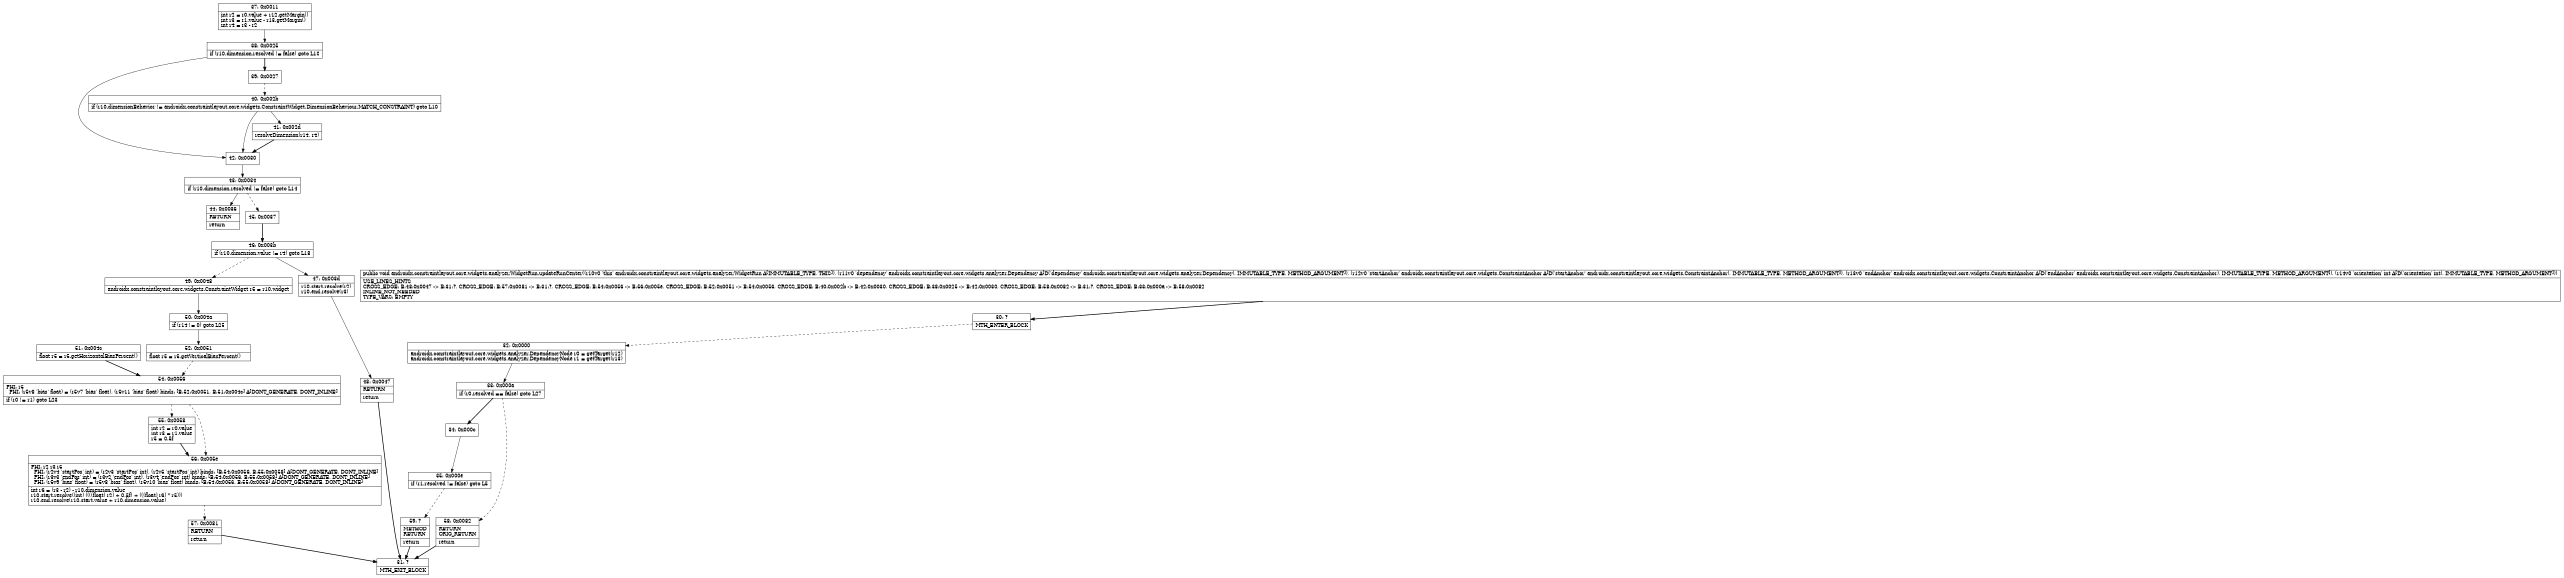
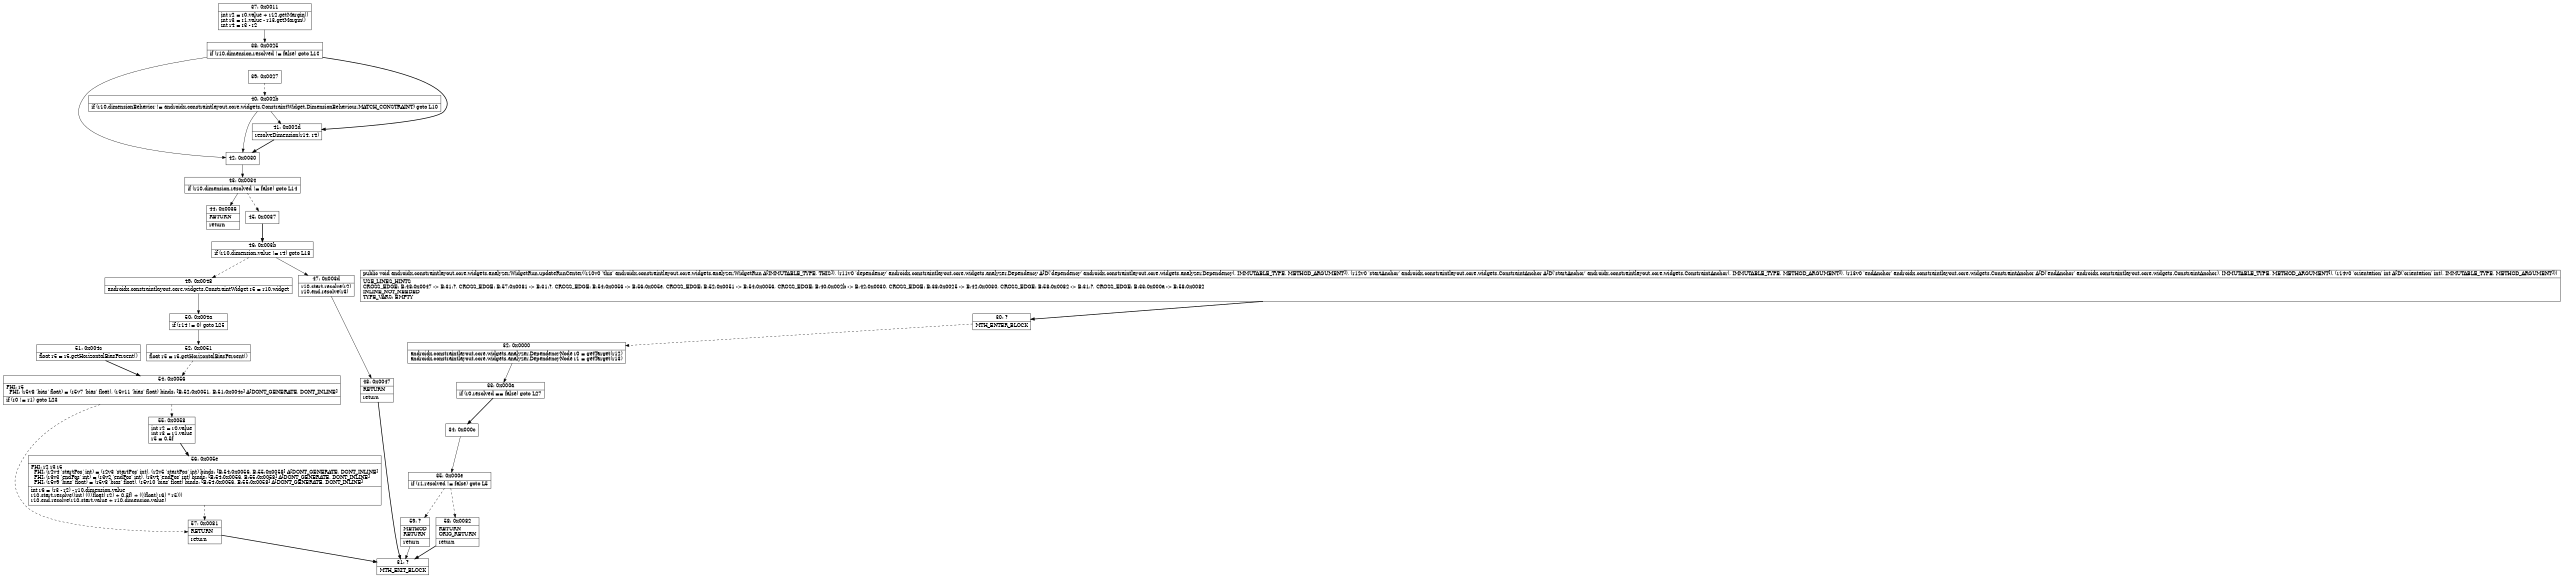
(265, 63) -> (446, 99)
(195, 357) -> (199, 357)
(202, 427) -> (32, 510)
(506, 462) -> (453, 501)
(408, 551) -> (408, 551)
